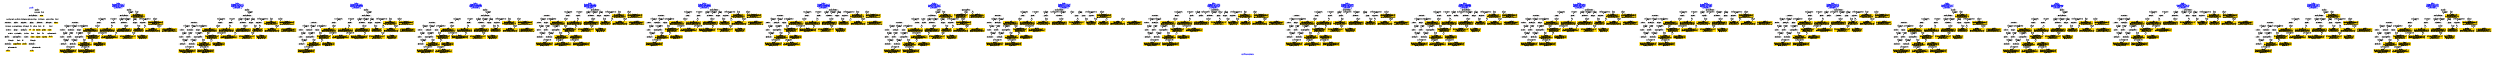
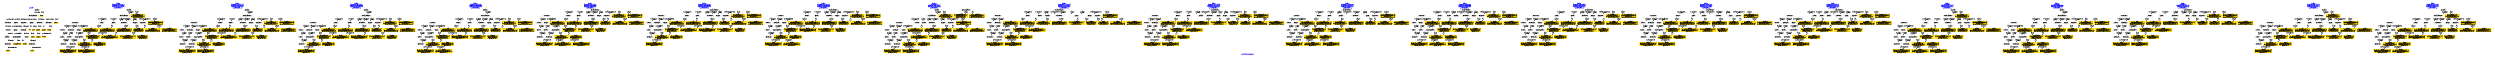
(44, 37) -> none
(17, 44) -> (17, 44)
